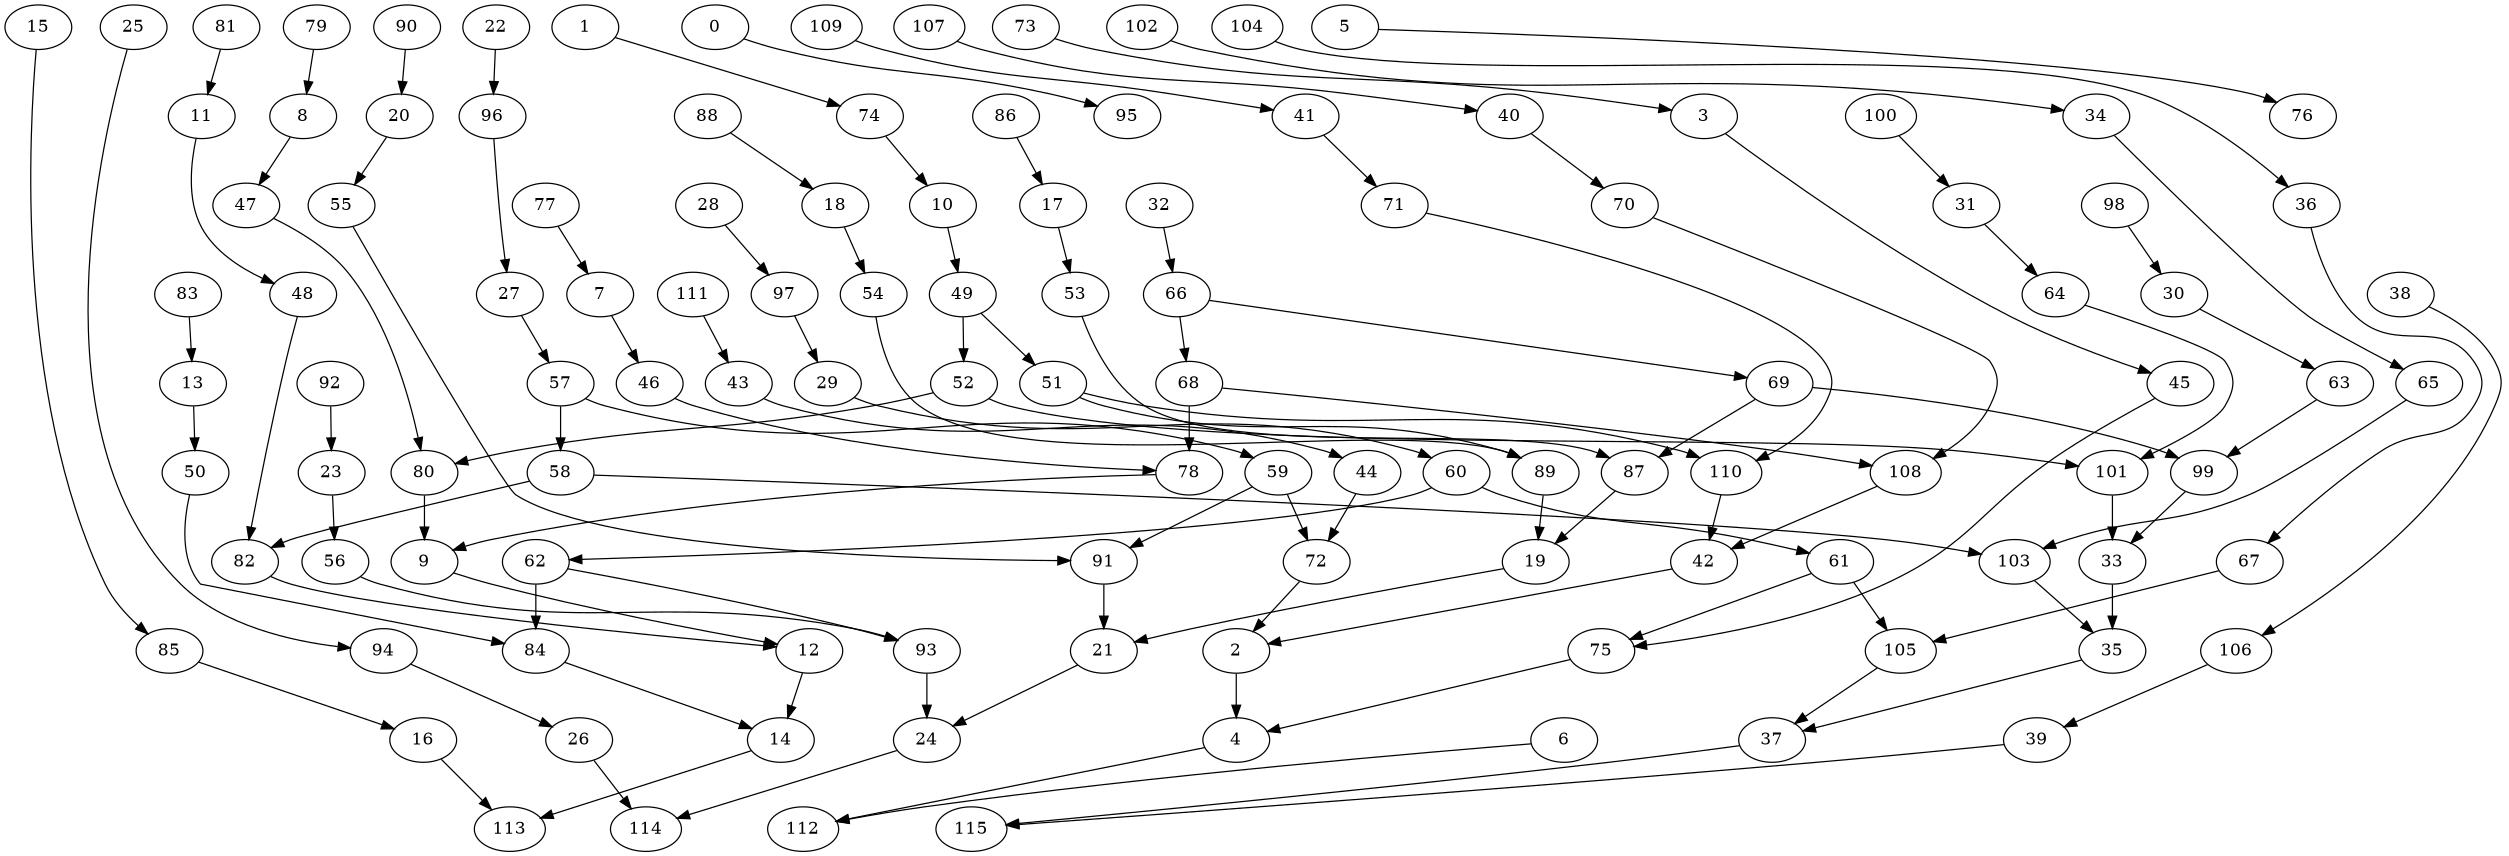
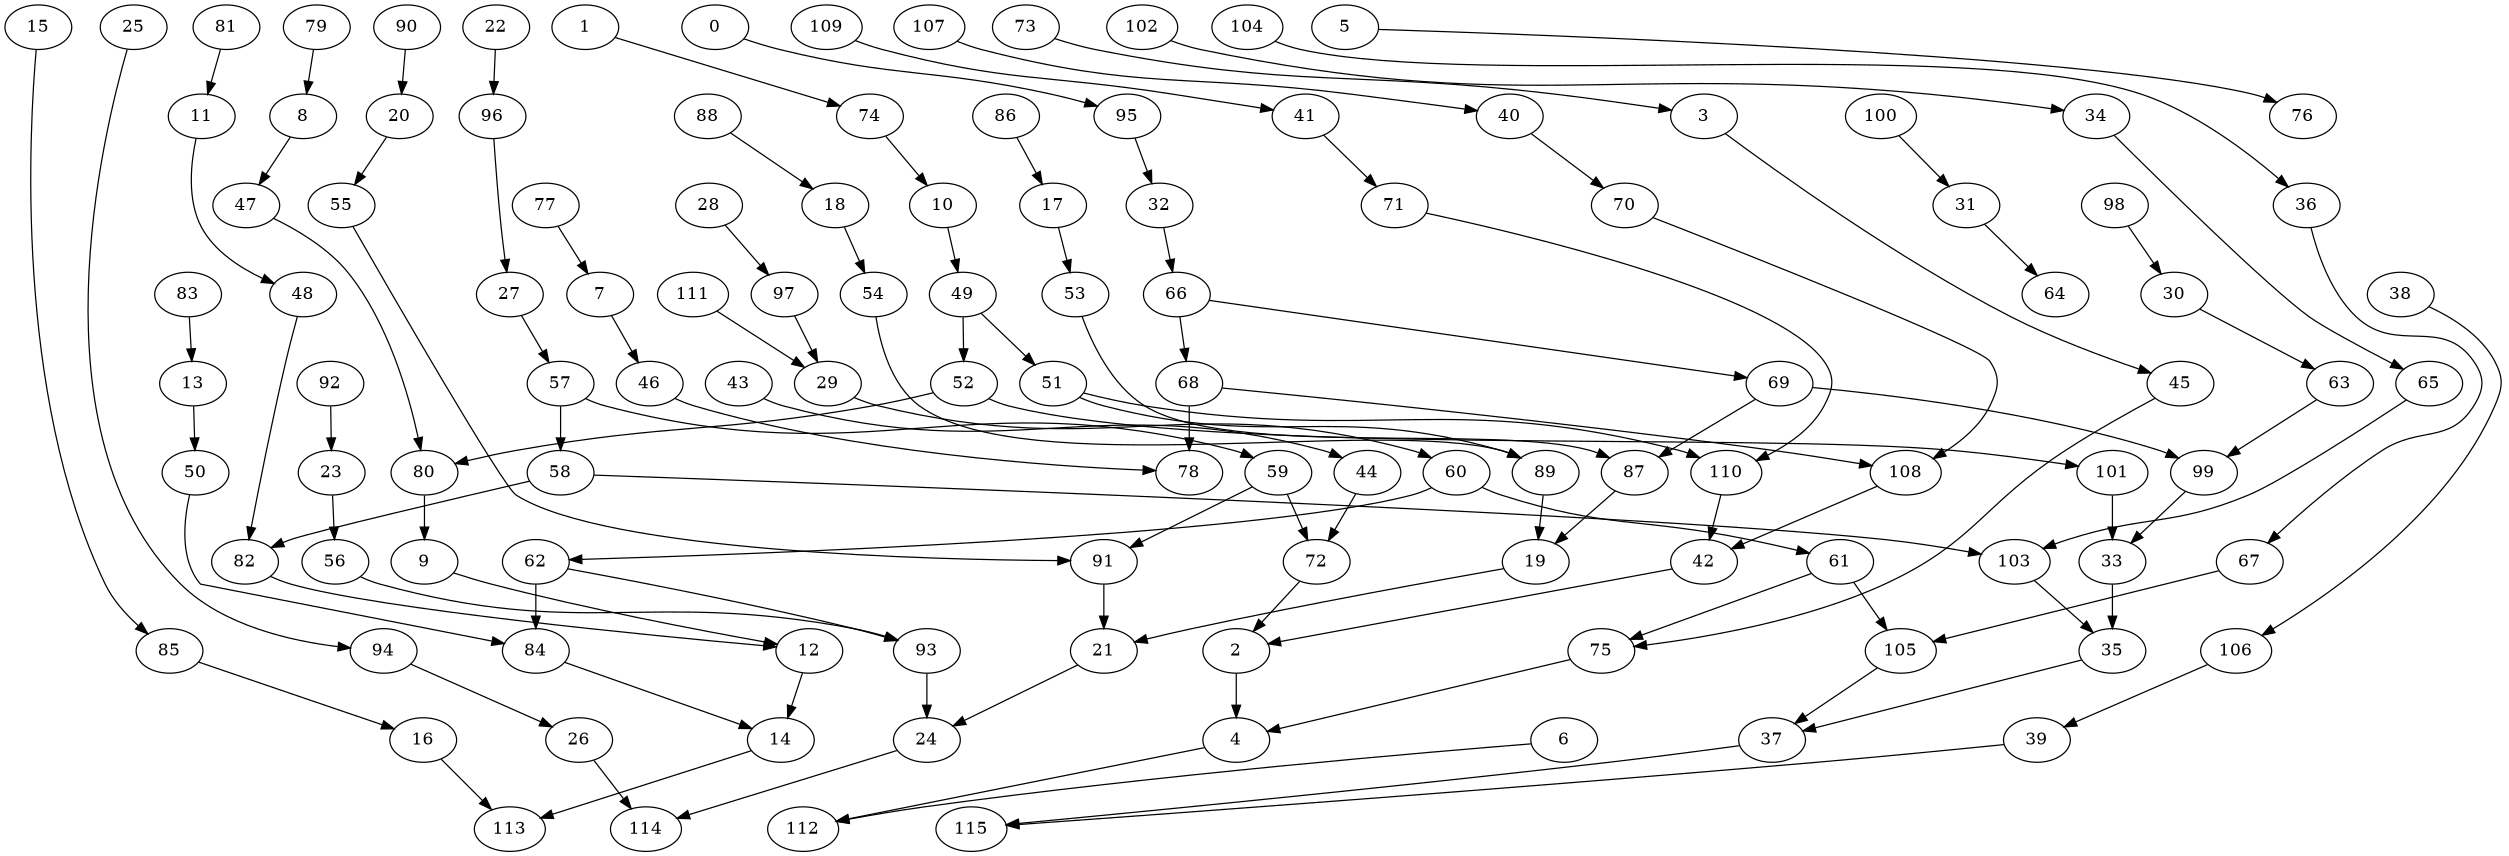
none -> (1141, 155)
(713, 334) -> (755, 336)
(2219, 356) -> none
(809, 495) -> none
